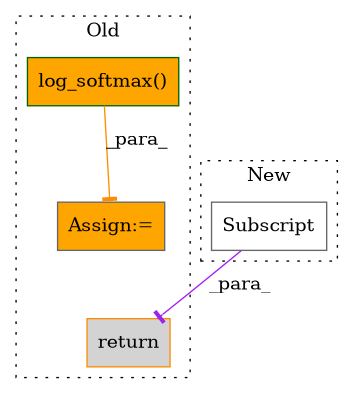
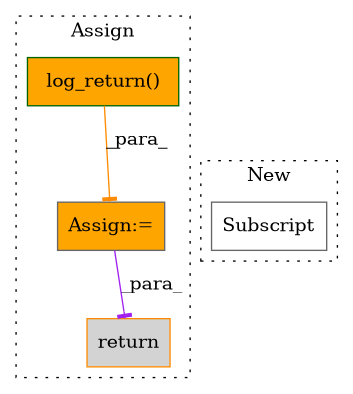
(103, 31) -> (103, 31)
(103, 82) -> (103, 82)
(202, 283) -> (119, 281)
